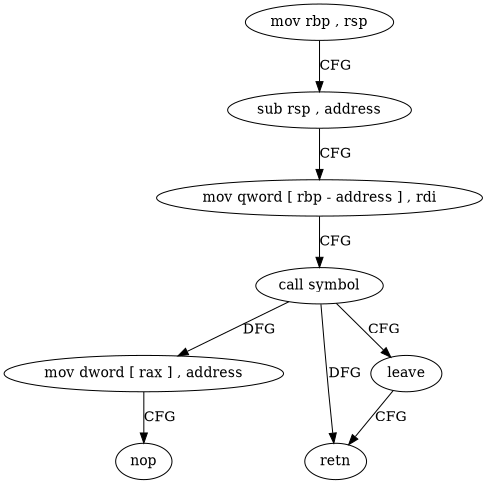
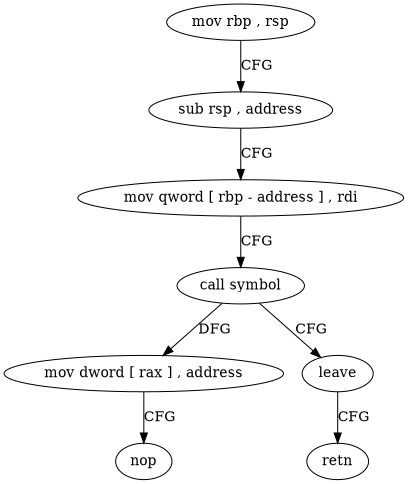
(326, 369) -> none
